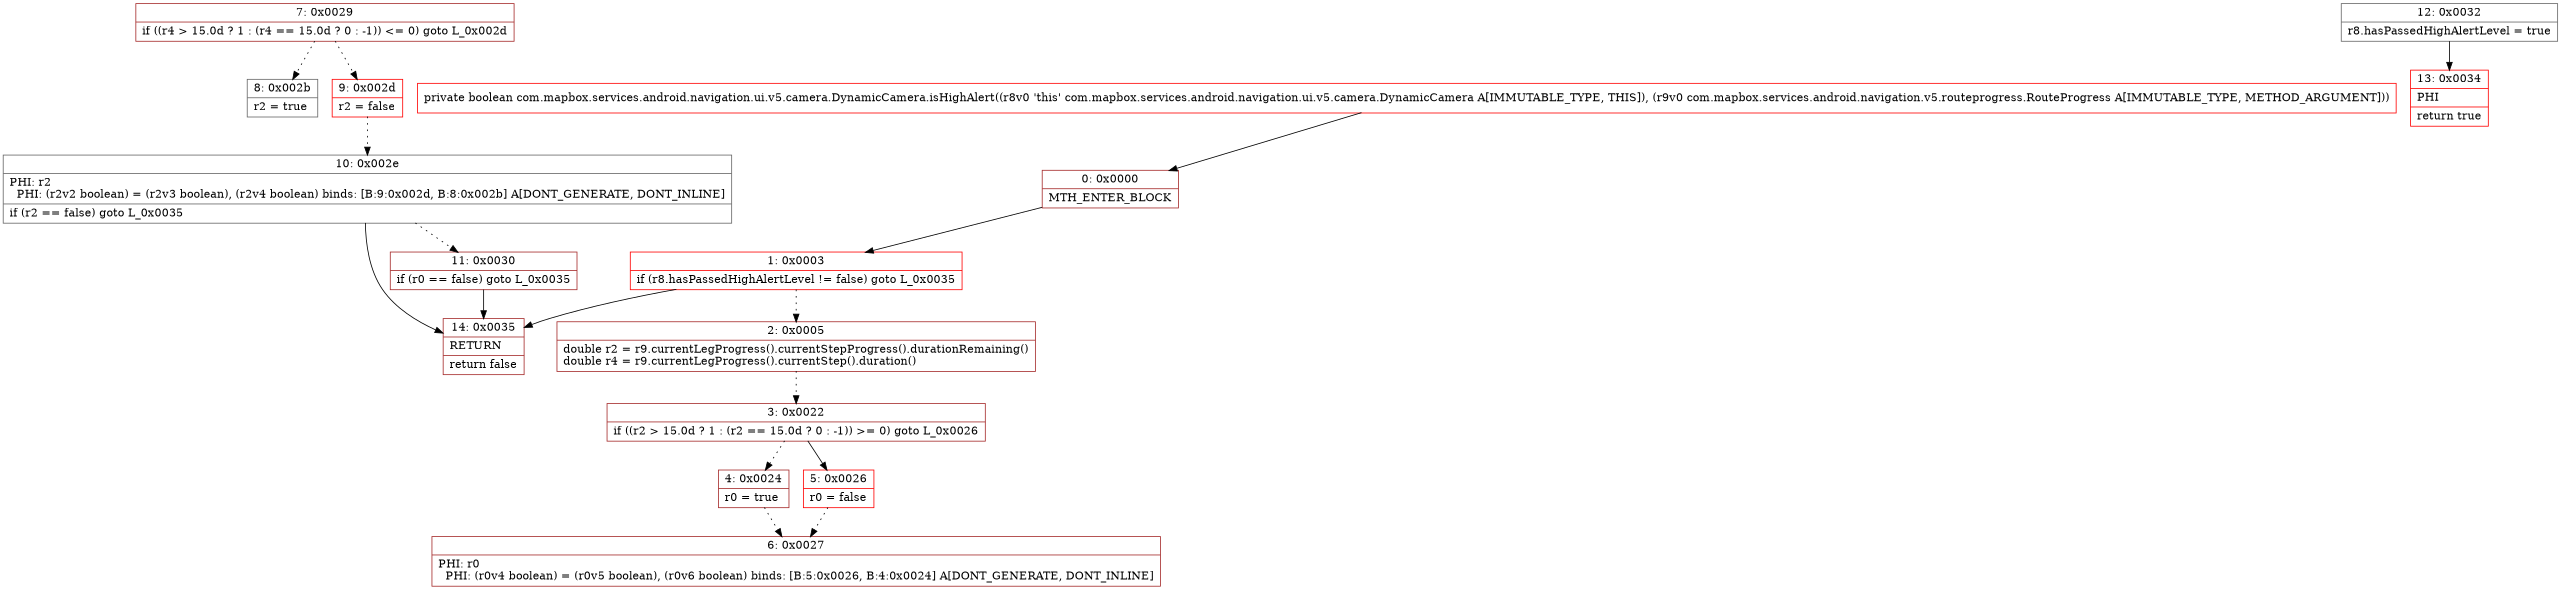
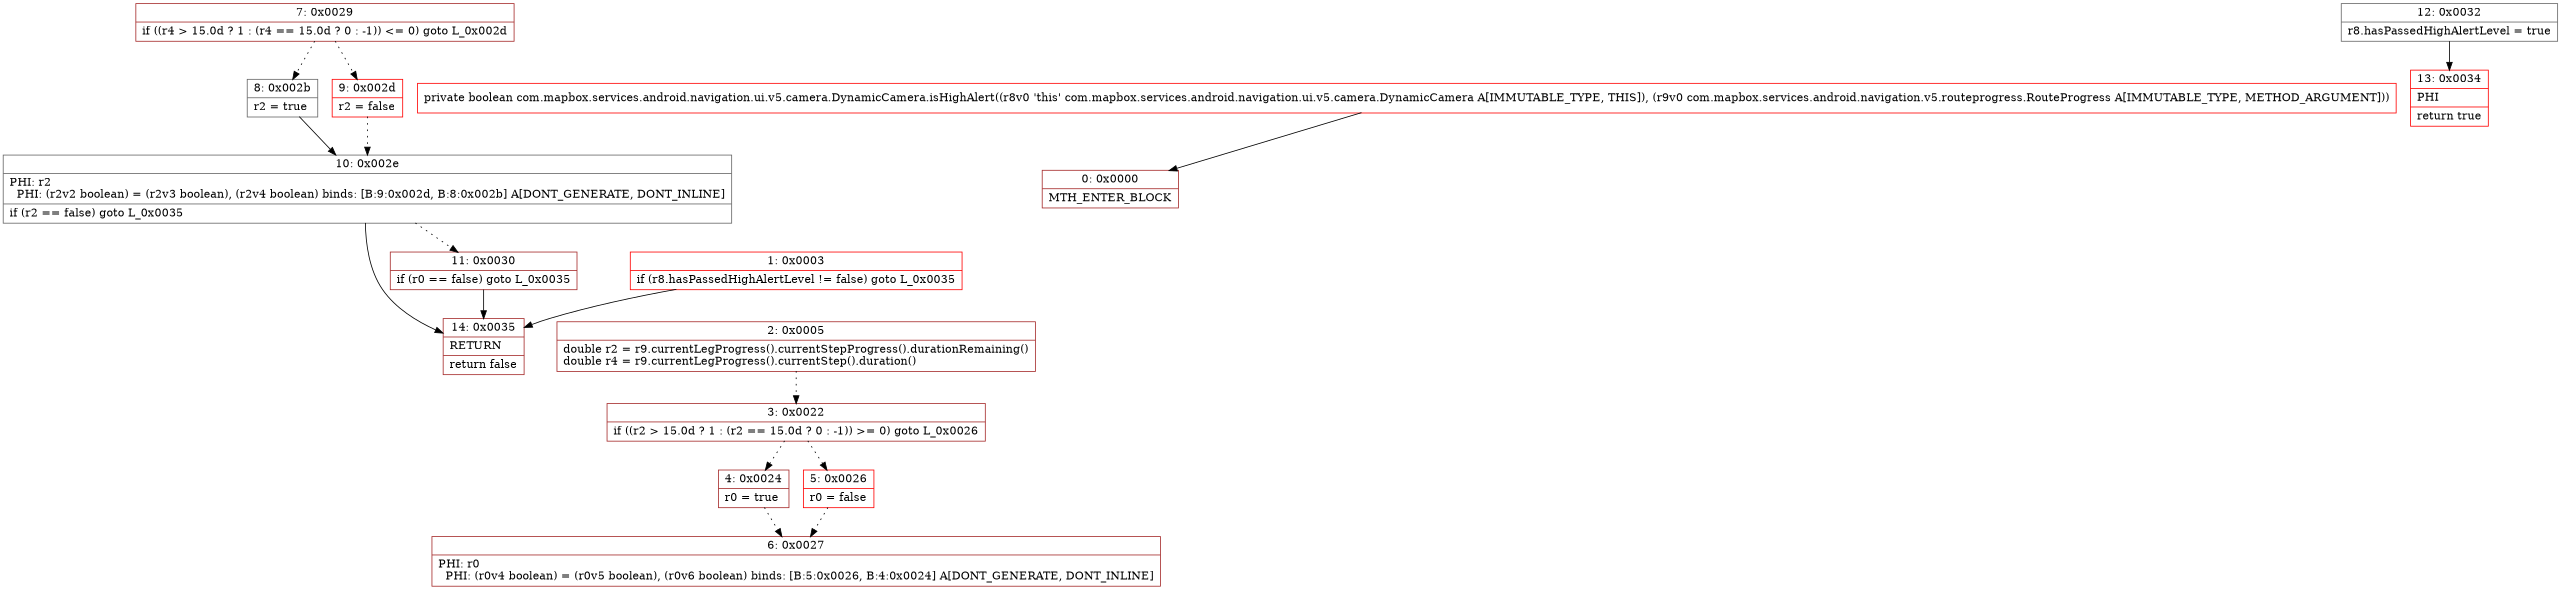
none -> (315, 133)
(958, 229) -> none
(796, 302) -> none
(815, 452) -> (815, 452)
